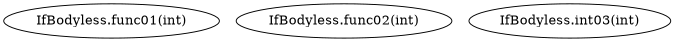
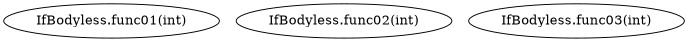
(570, 21) -> (577, 21)
